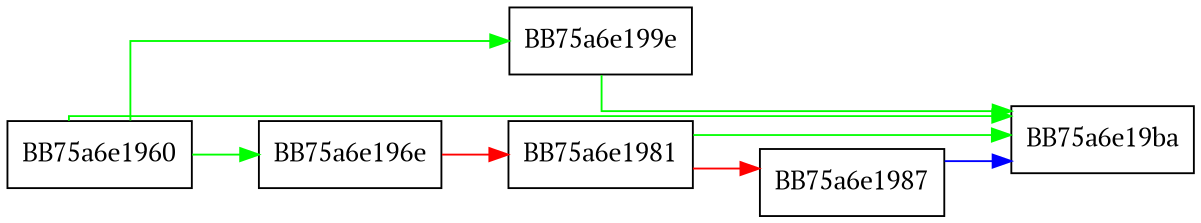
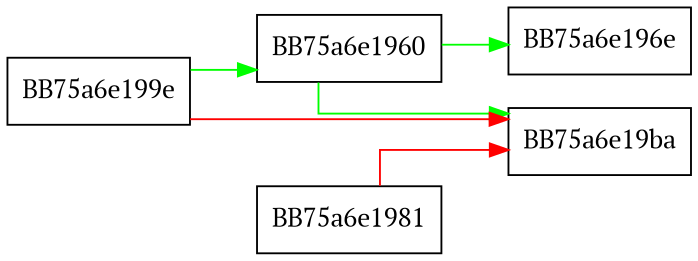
(271, 41) -> (214, 70)
(779, 111) -> (302, 119)
(843, 135) -> (417, 150)
(466, 155) -> none
(852, 183) -> none
